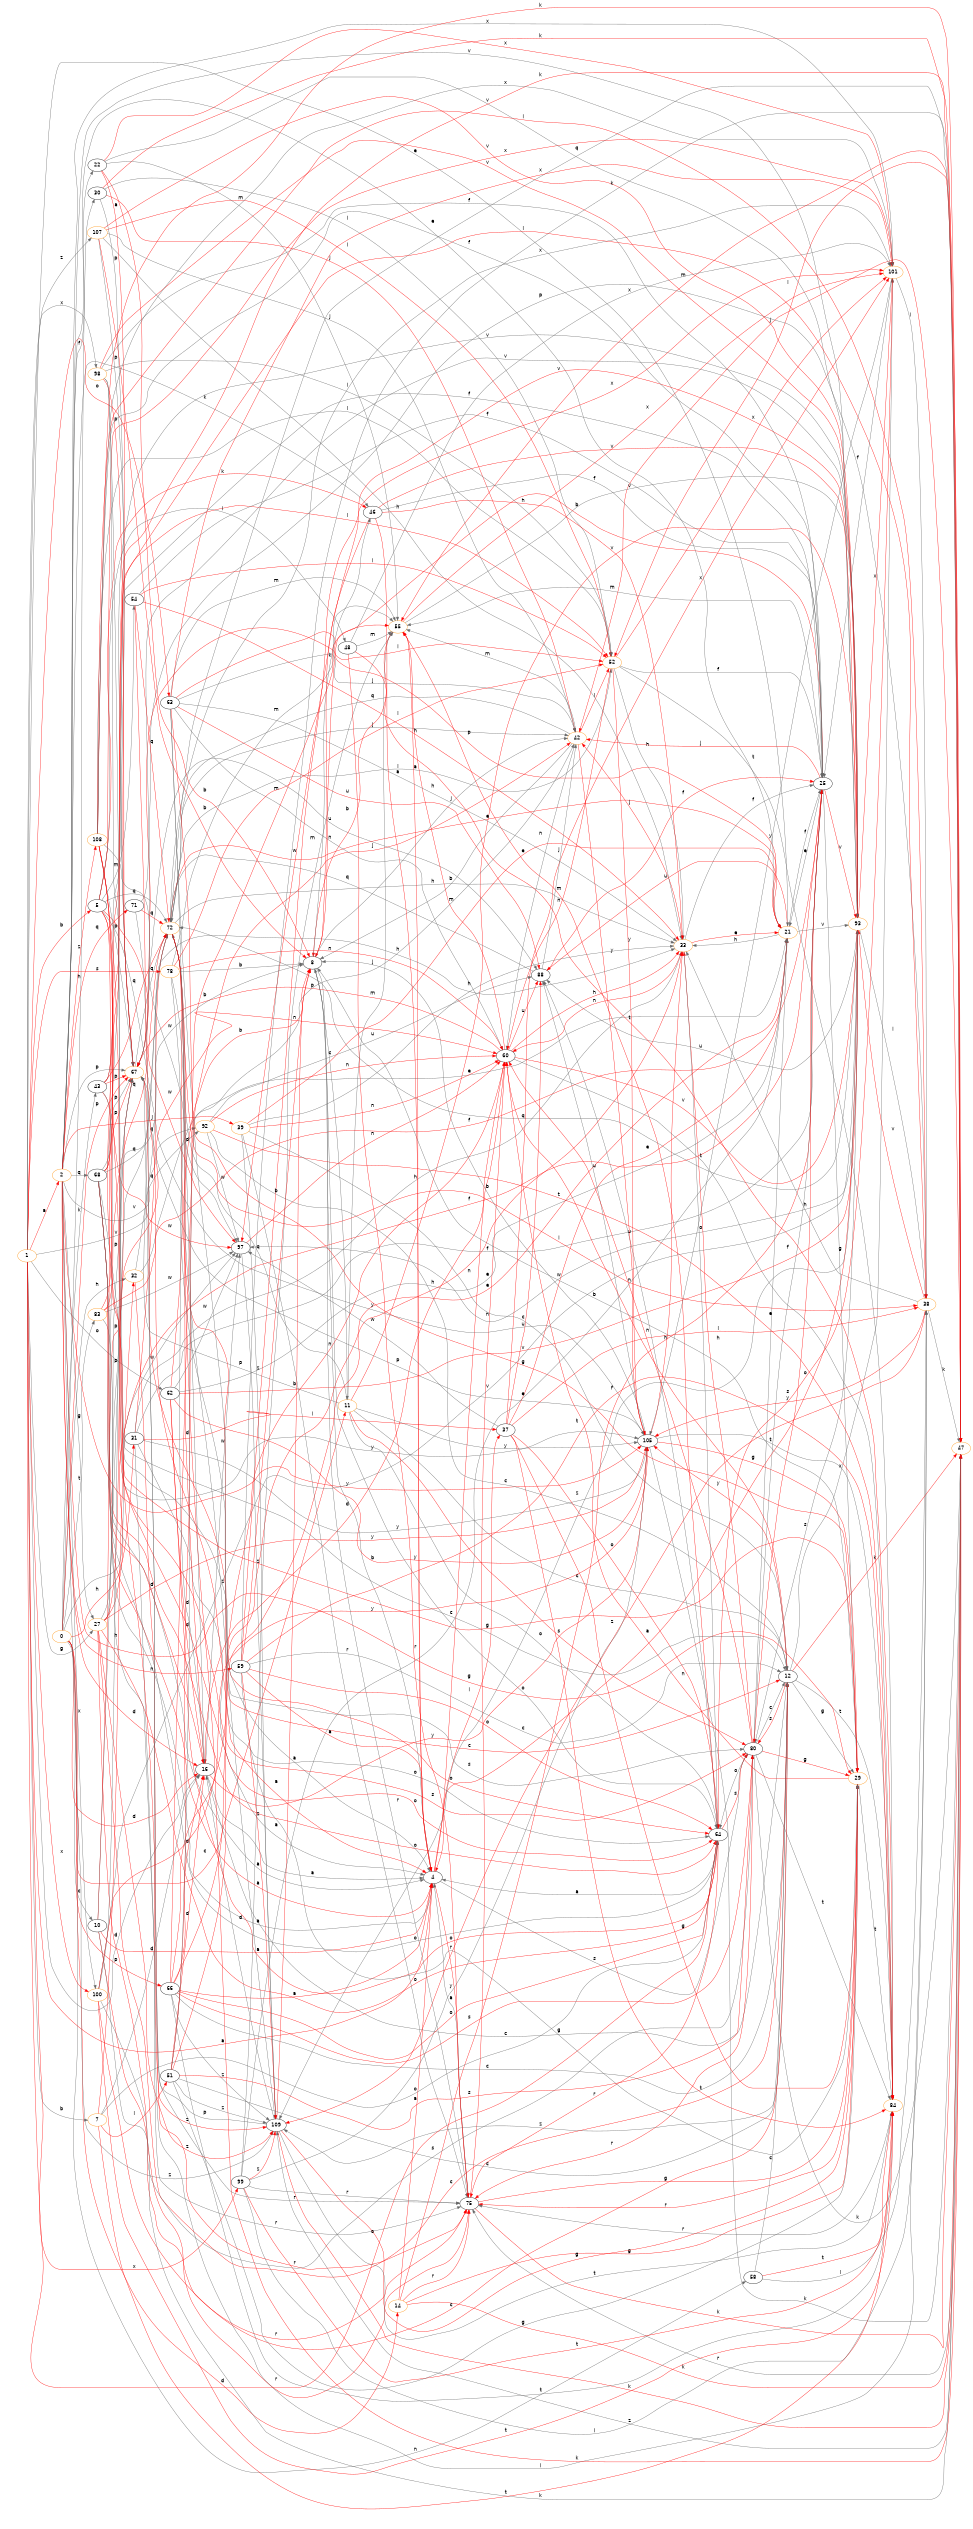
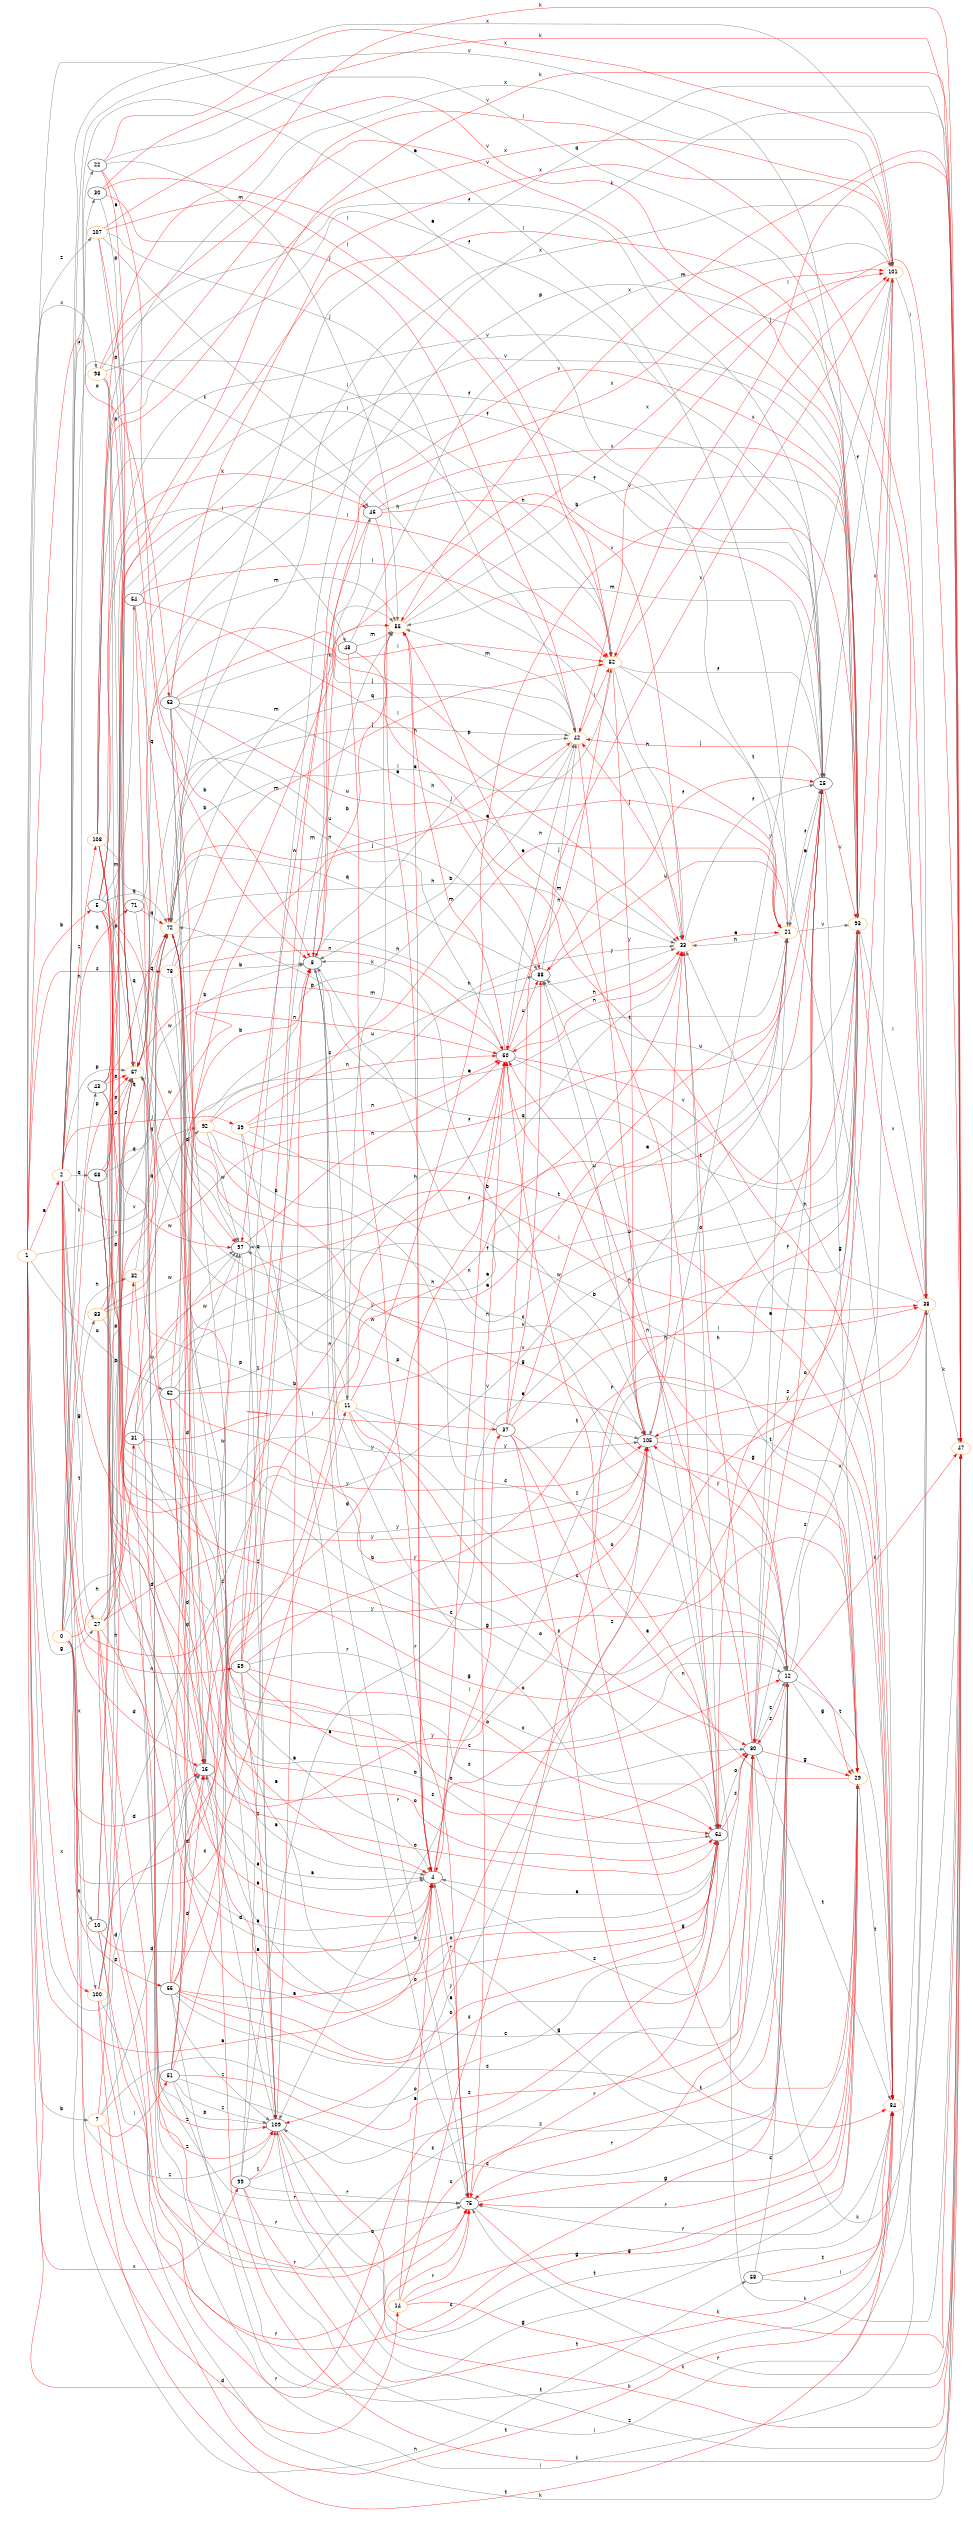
(452, 310) -> (452, 310)
(373, 962) -> (373, 962)
